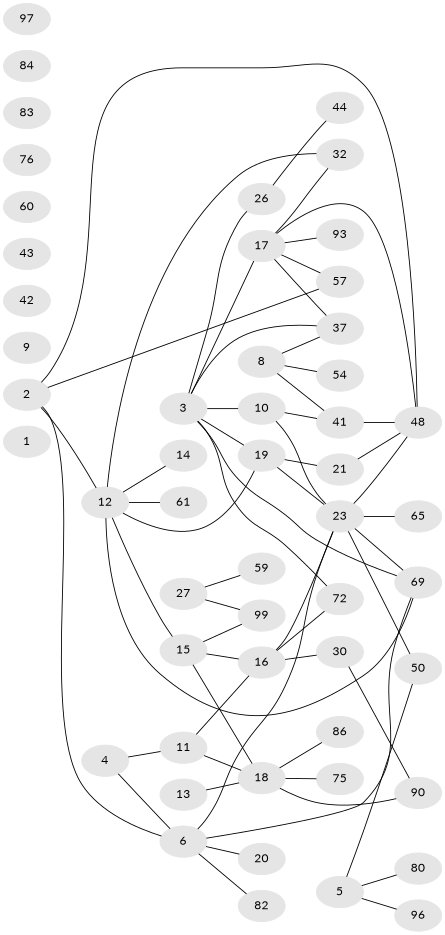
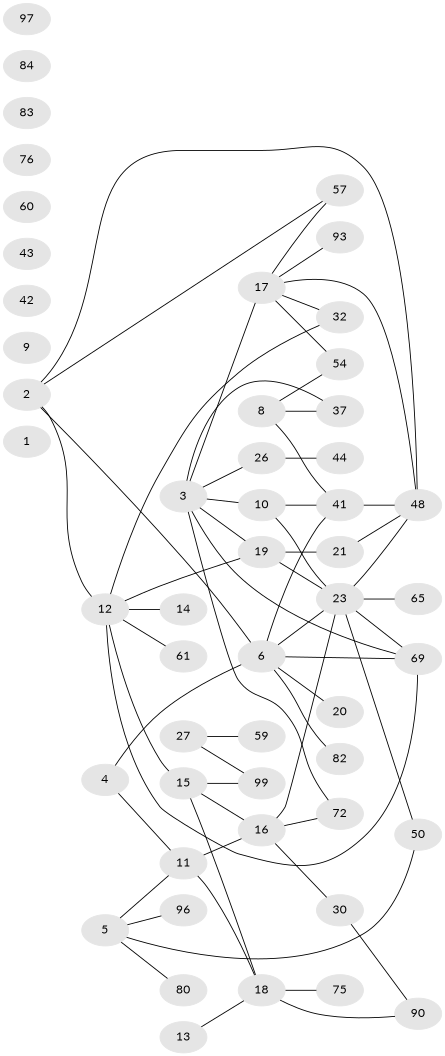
(300, 288) -> (301, 326)
none -> (291, 577)
(340, 732) -> none
none -> (144, 897)
